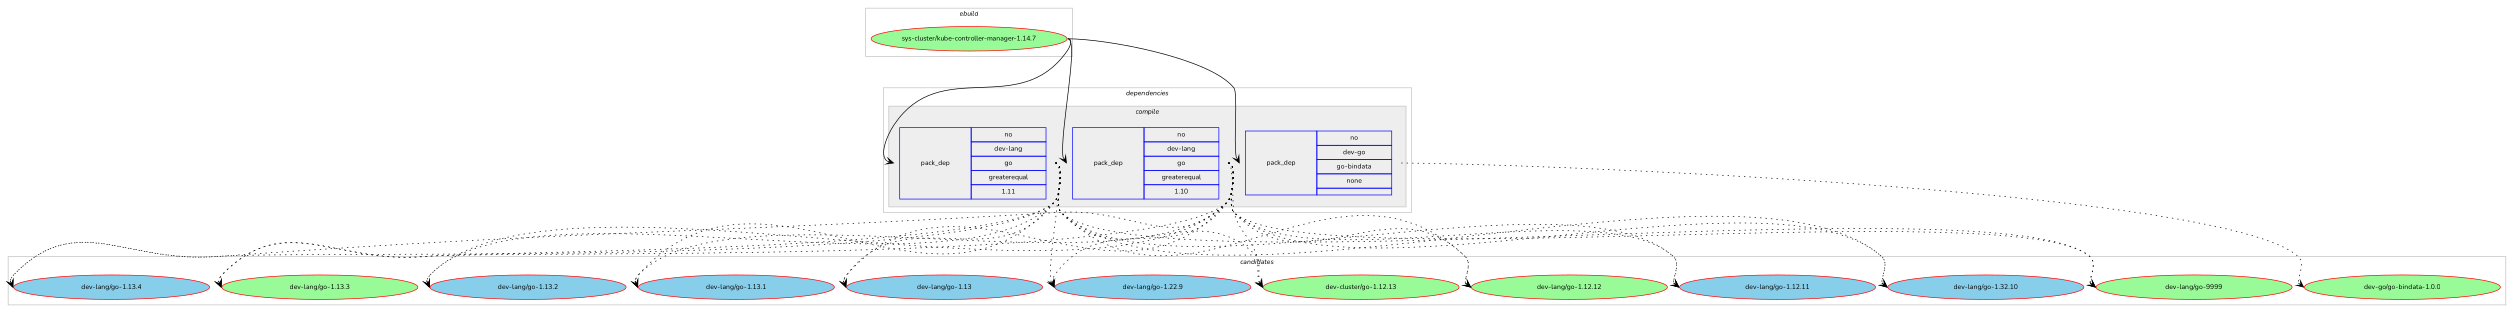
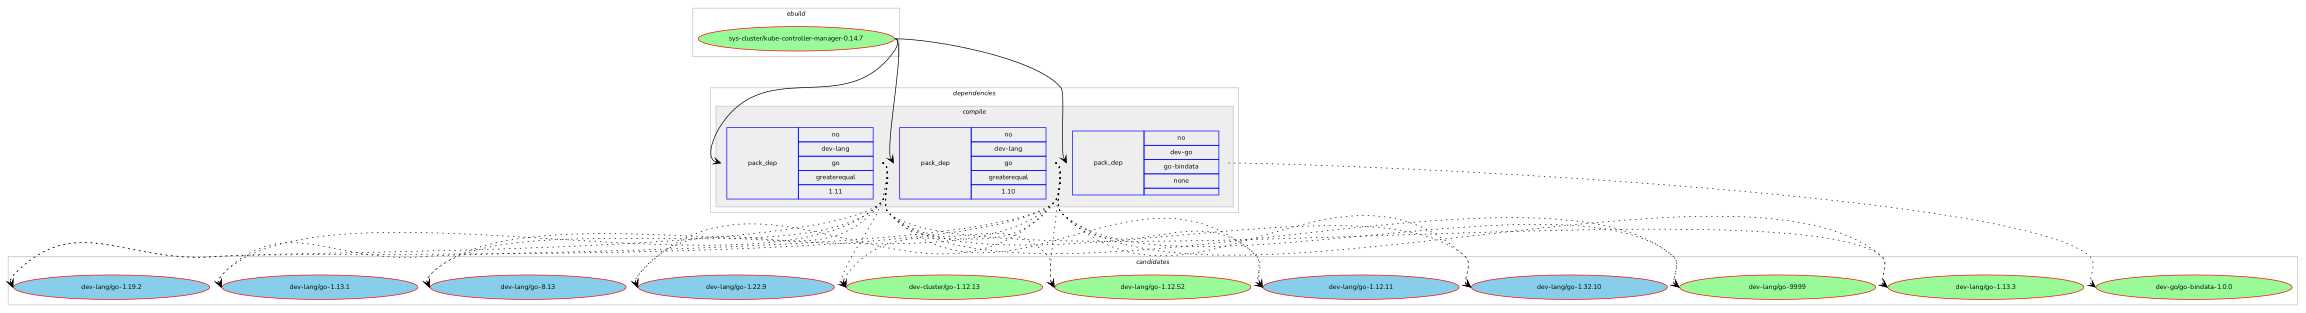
(969, 39) -> (796, 39)
(112, 287) -> none
(528, 287) -> (112, 287)
(945, 287) -> (528, 287)
(1569, 287) -> (1153, 287)
